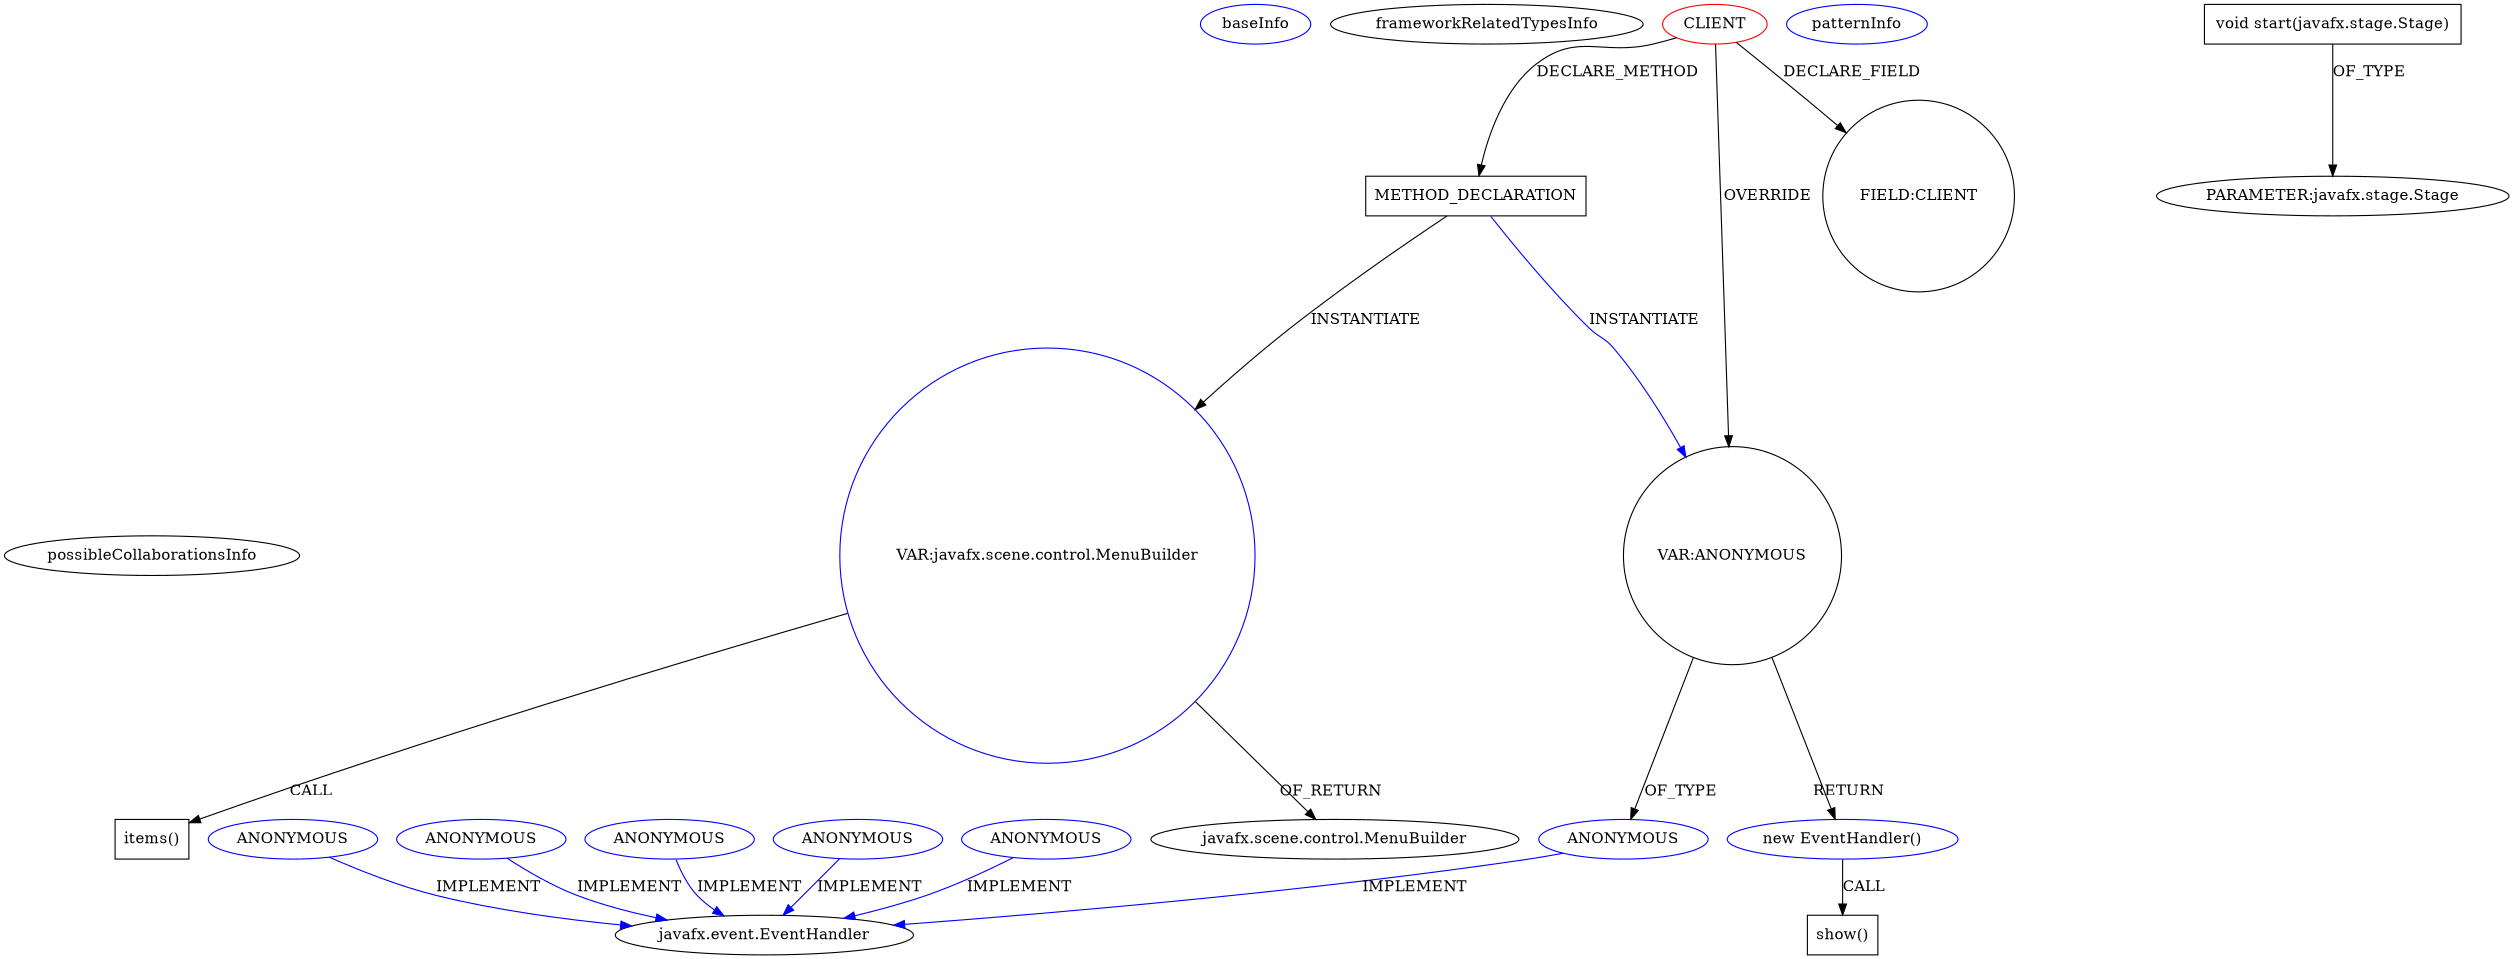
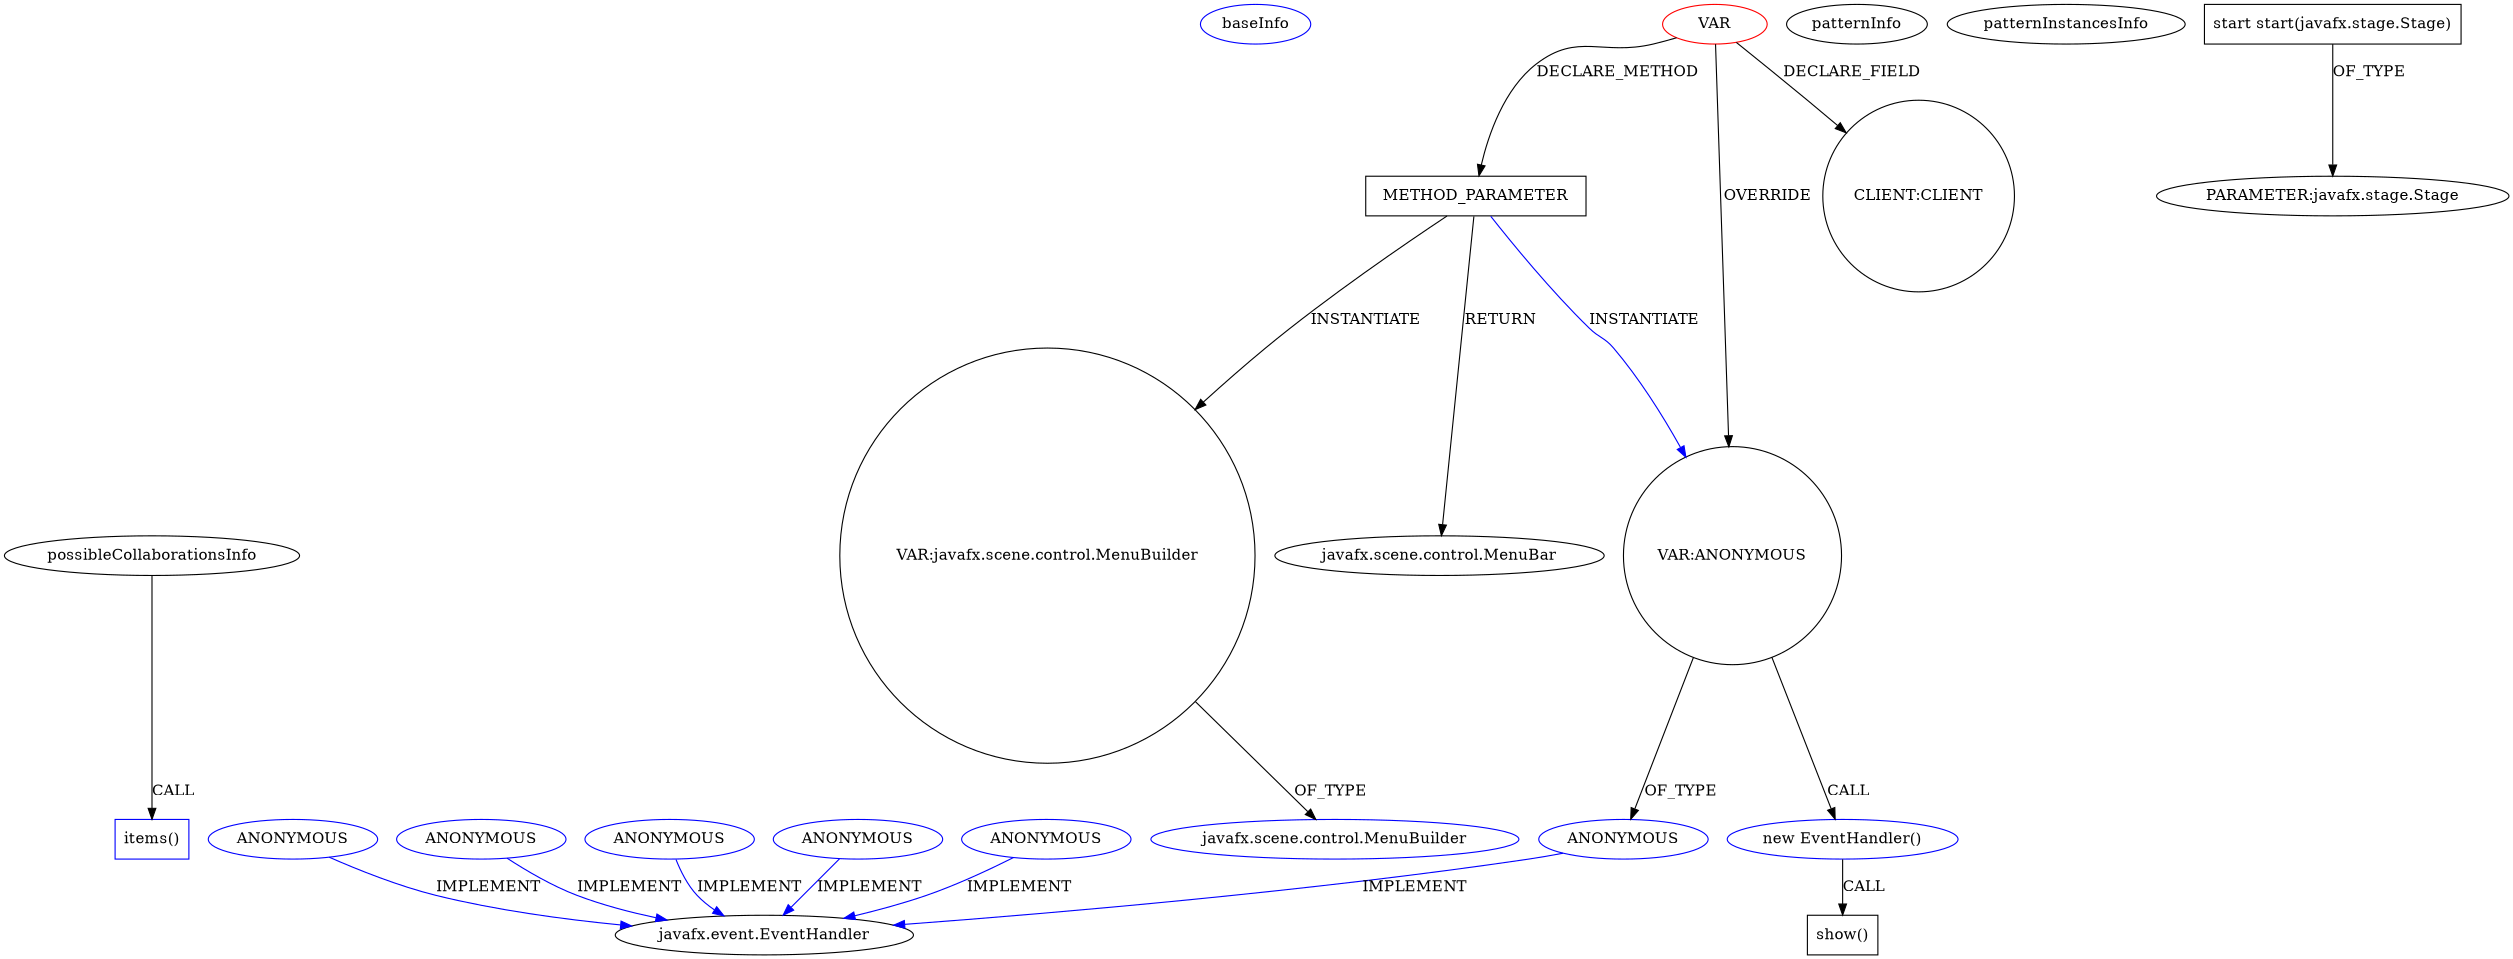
(1487, 24) -> none
(1715, 24) -> (1715, 24)
(1857, 24) -> (1857, 24)
none -> (2066, 24)
(2333, 24) -> (2333, 24)
(1476, 196) -> (1476, 196)
(1919, 196) -> (1919, 196)
(1047, 556) -> (1047, 556)
none -> (1440, 556)
(522, 712) -> (152, 692)
(1331, 791) -> (1331, 791)
(1849, 791) -> (1849, 791)
(152, 839) -> (152, 839)
(1335, 839) -> (1335, 839)
